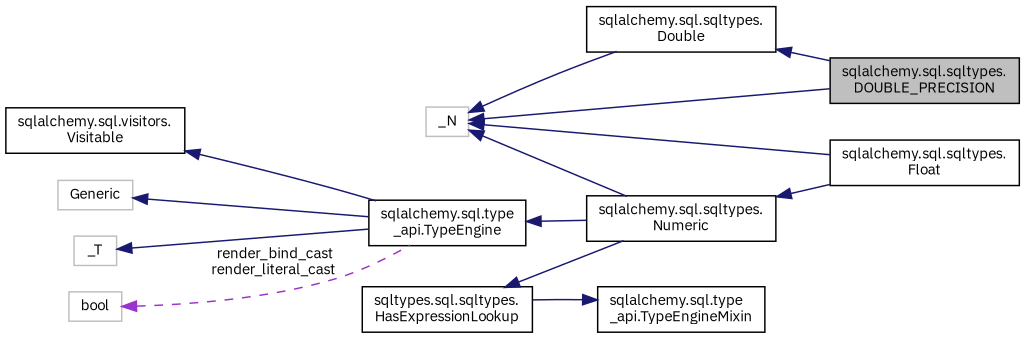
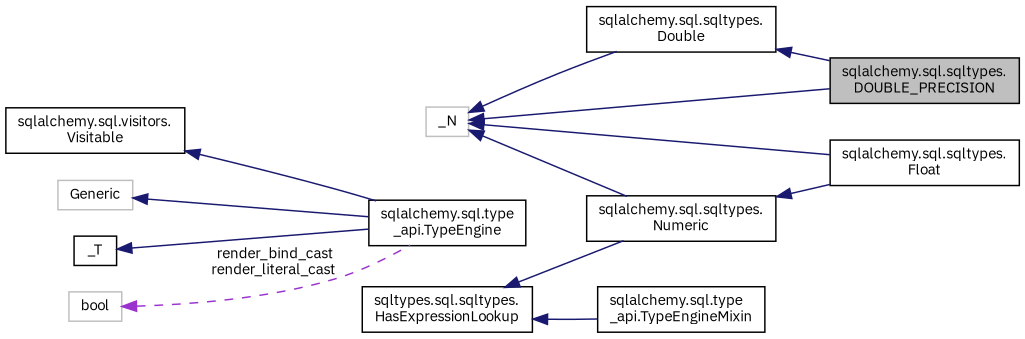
(564, 221) -> none
(95, 251) -> (95, 251)
(558, 300) -> (573, 319)
